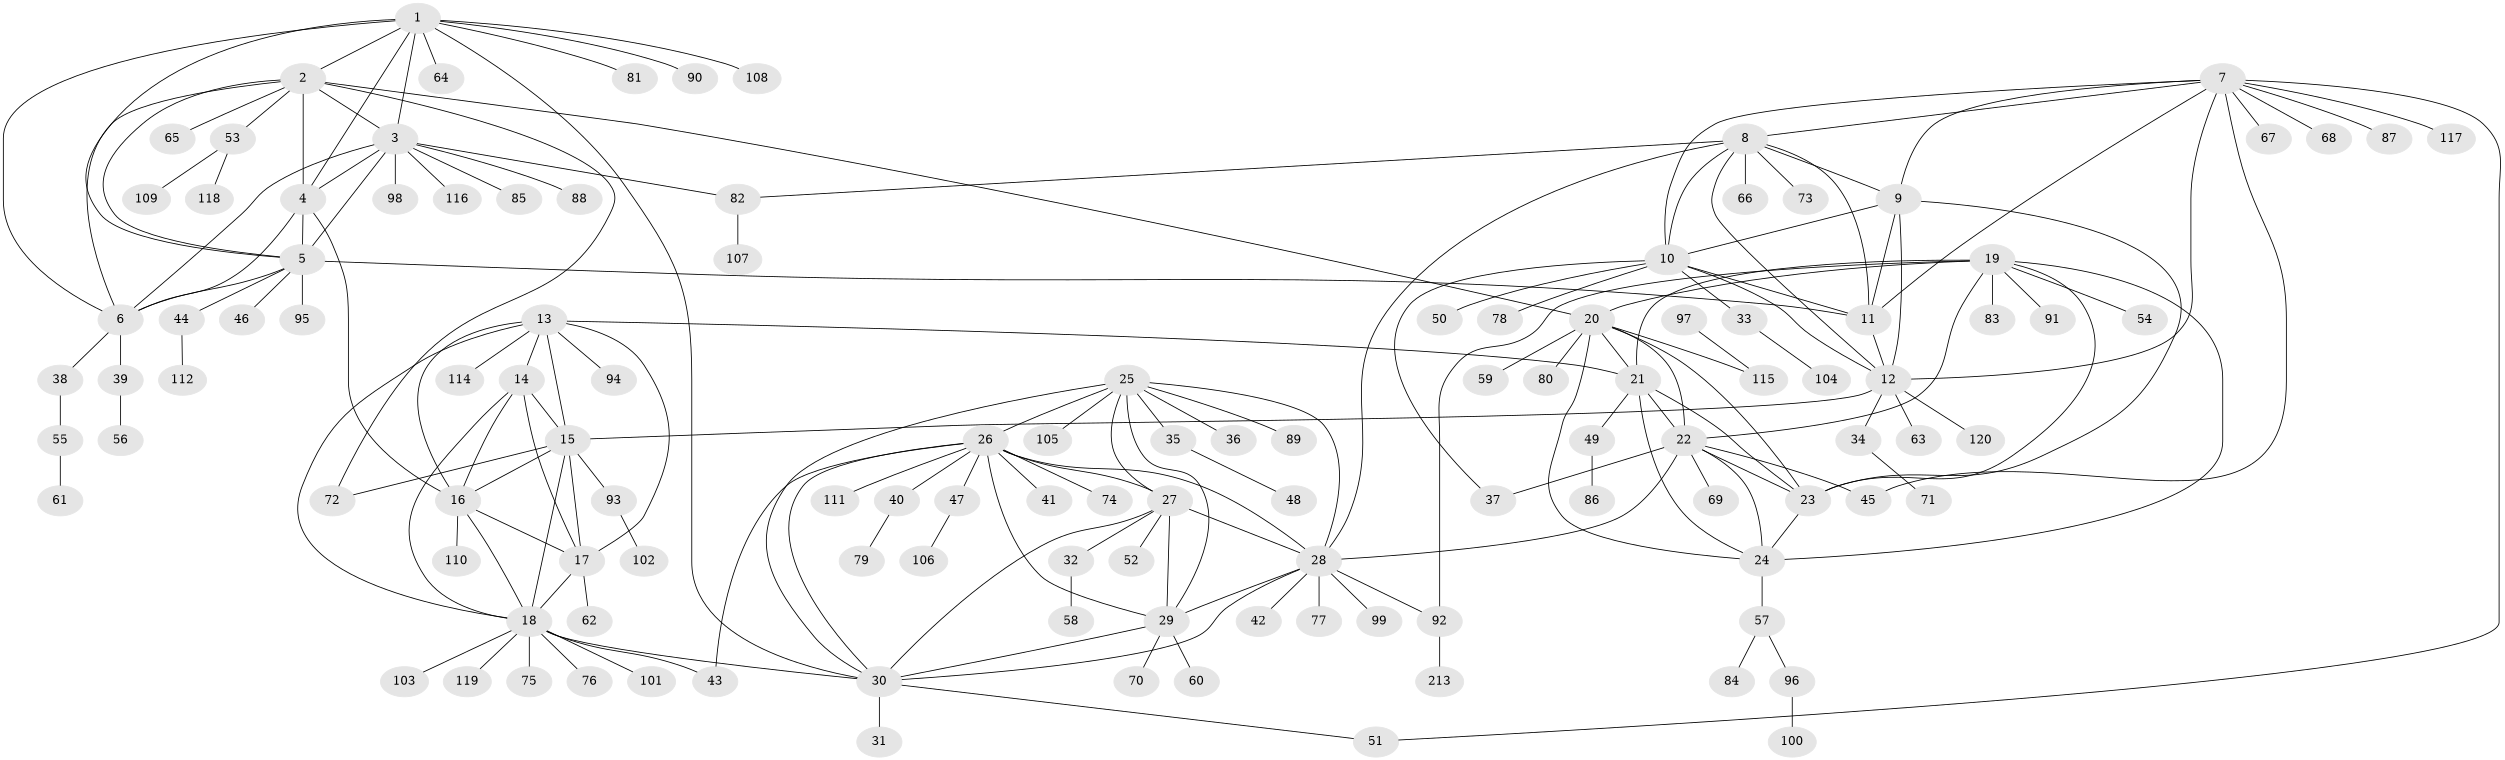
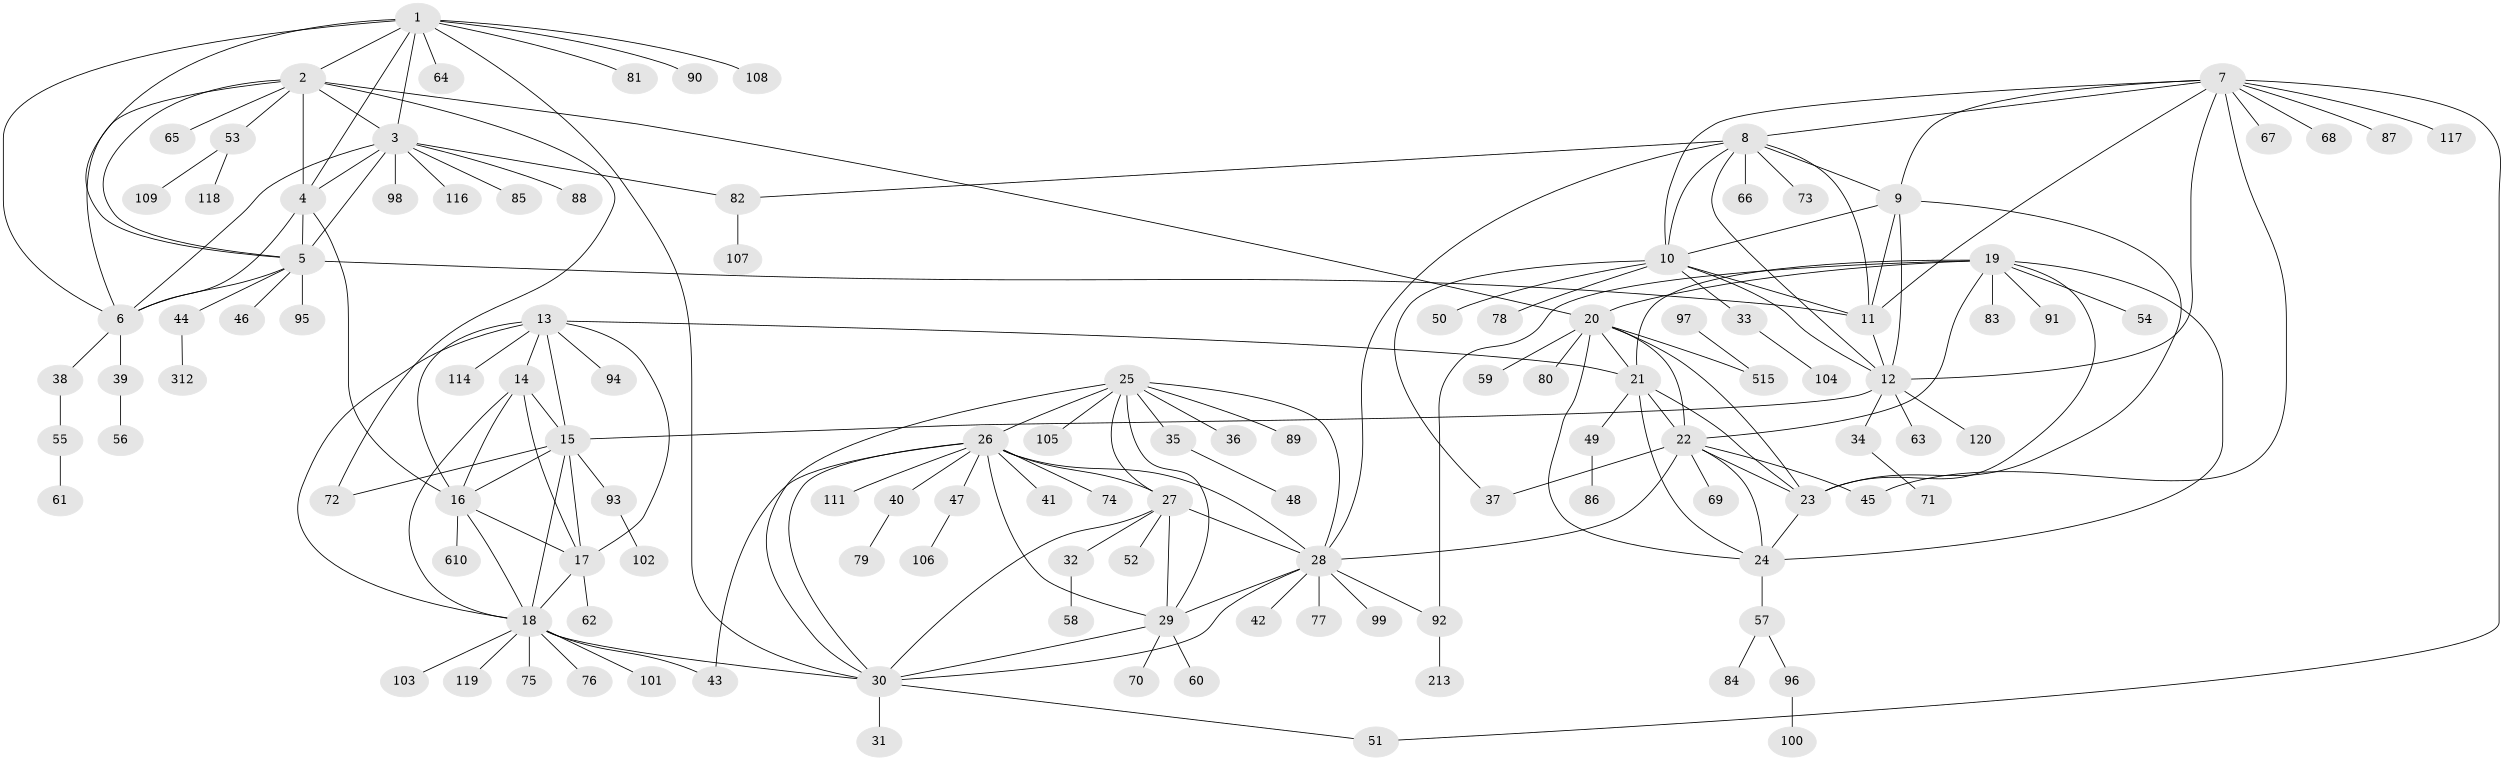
(183, 380) -> (183, 380)
(1764, 380) -> (1764, 380)
(456, 561) -> (456, 561)
